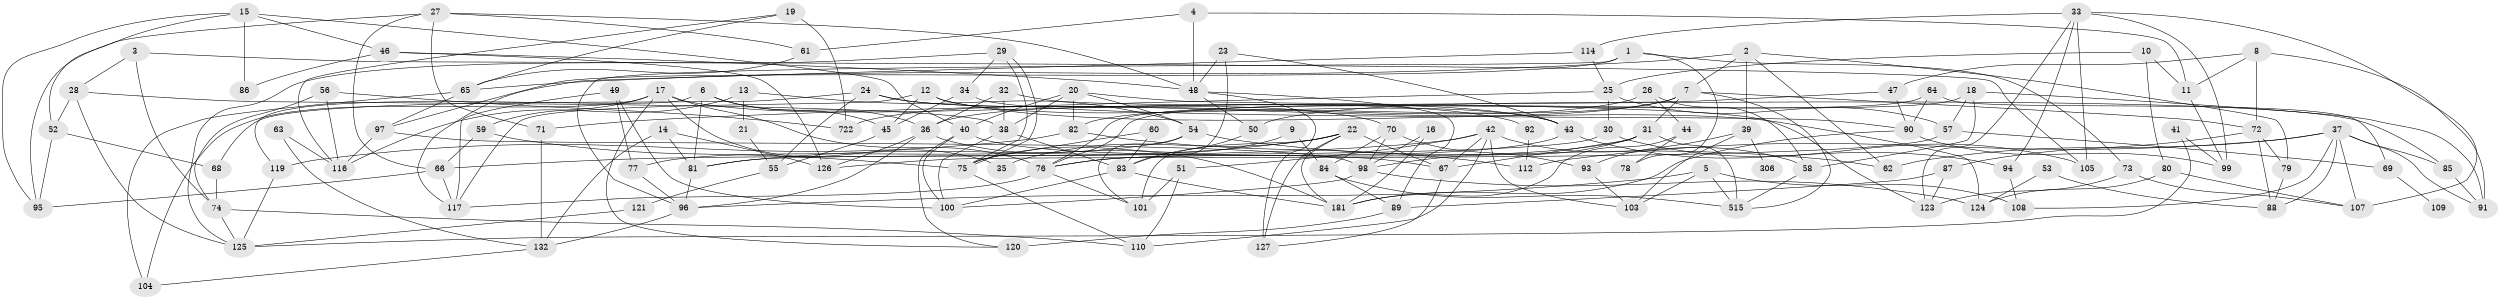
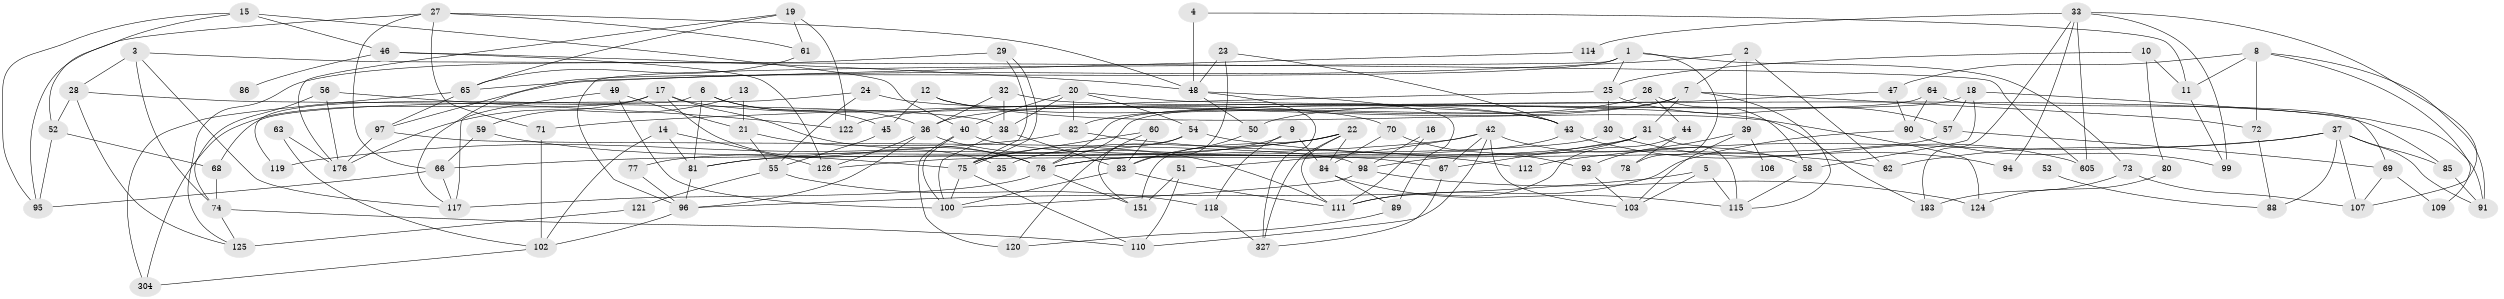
(1000, 32) -> (798, 32)
(244, 52) -> none
(1599, 72) -> (1618, 72)
(965, 91) -> none
none -> (2402, 100)
(896, 103) -> none
(777, 104) -> (266, 183)
(623, 130) -> (678, 112)
(846, 130) -> (846, 130)
(1530, 130) -> none
(2176, 130) -> none
none -> (894, 146)
(1377, 150) -> none
(1397, 151) -> (1342, 145)
(340, 169) -> (340, 169)
(1767, 169) -> (1767, 169)
(1948, 169) -> none
(2087, 169) -> (2087, 169)
(2287, 169) -> none
none -> (957, 185)
(2016, 187) -> none
(2258, 189) -> (2373, 189)
(259, 207) -> none
(1141, 209) -> (1141, 209)
none -> (1211, 209)
(1339, 209) -> (1339, 209)
(1736, 209) -> (1736, 209)
(1927, 209) -> (1927, 209)
(2019, 209) -> none
(752, 240) -> (1077, 176)
(541, 248) -> (541, 248)
(1263, 248) -> (1263, 248)
(145, 287) -> (145, 287)
